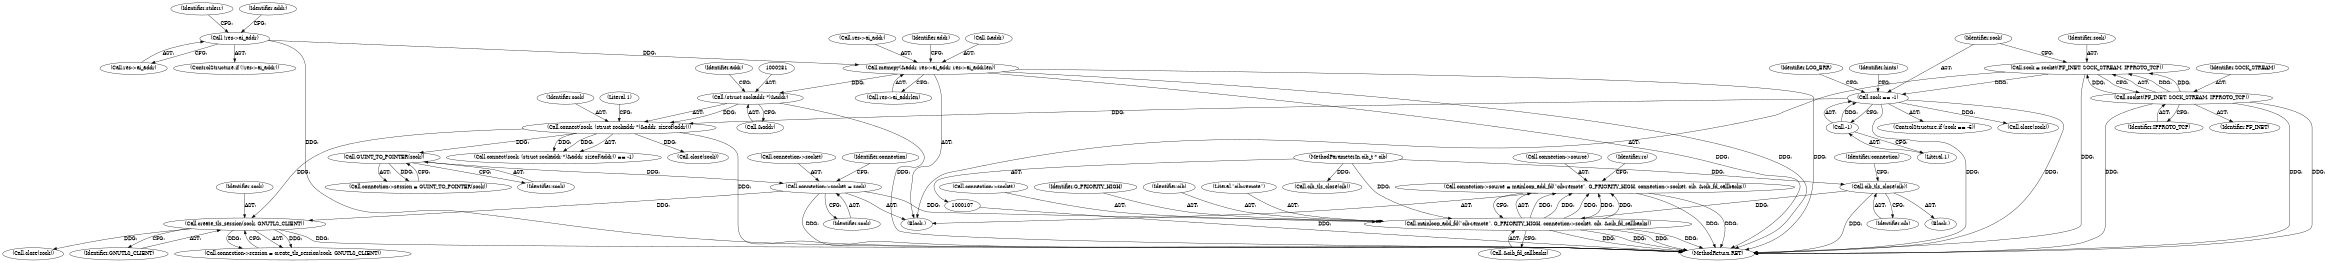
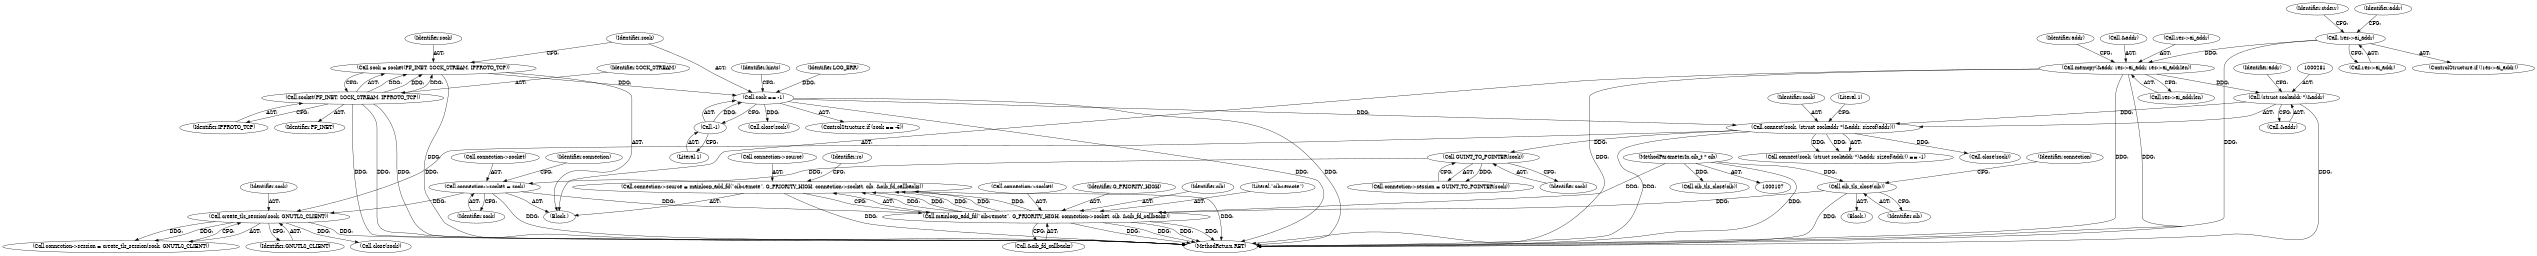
(1853, 83) -> (810, 83)
(1330, 231) -> (1599, 240)
